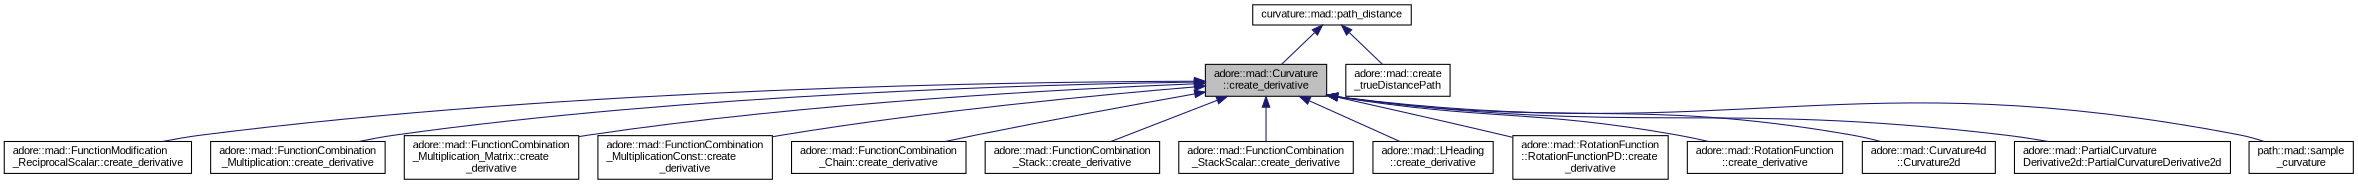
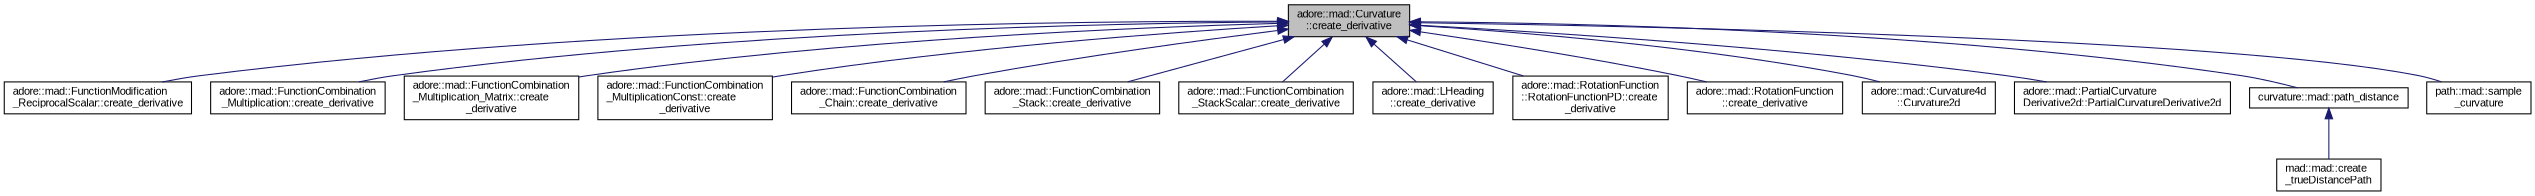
(1298, 48) -> (1948, 44)
(1398, 80) -> (2329, 175)
